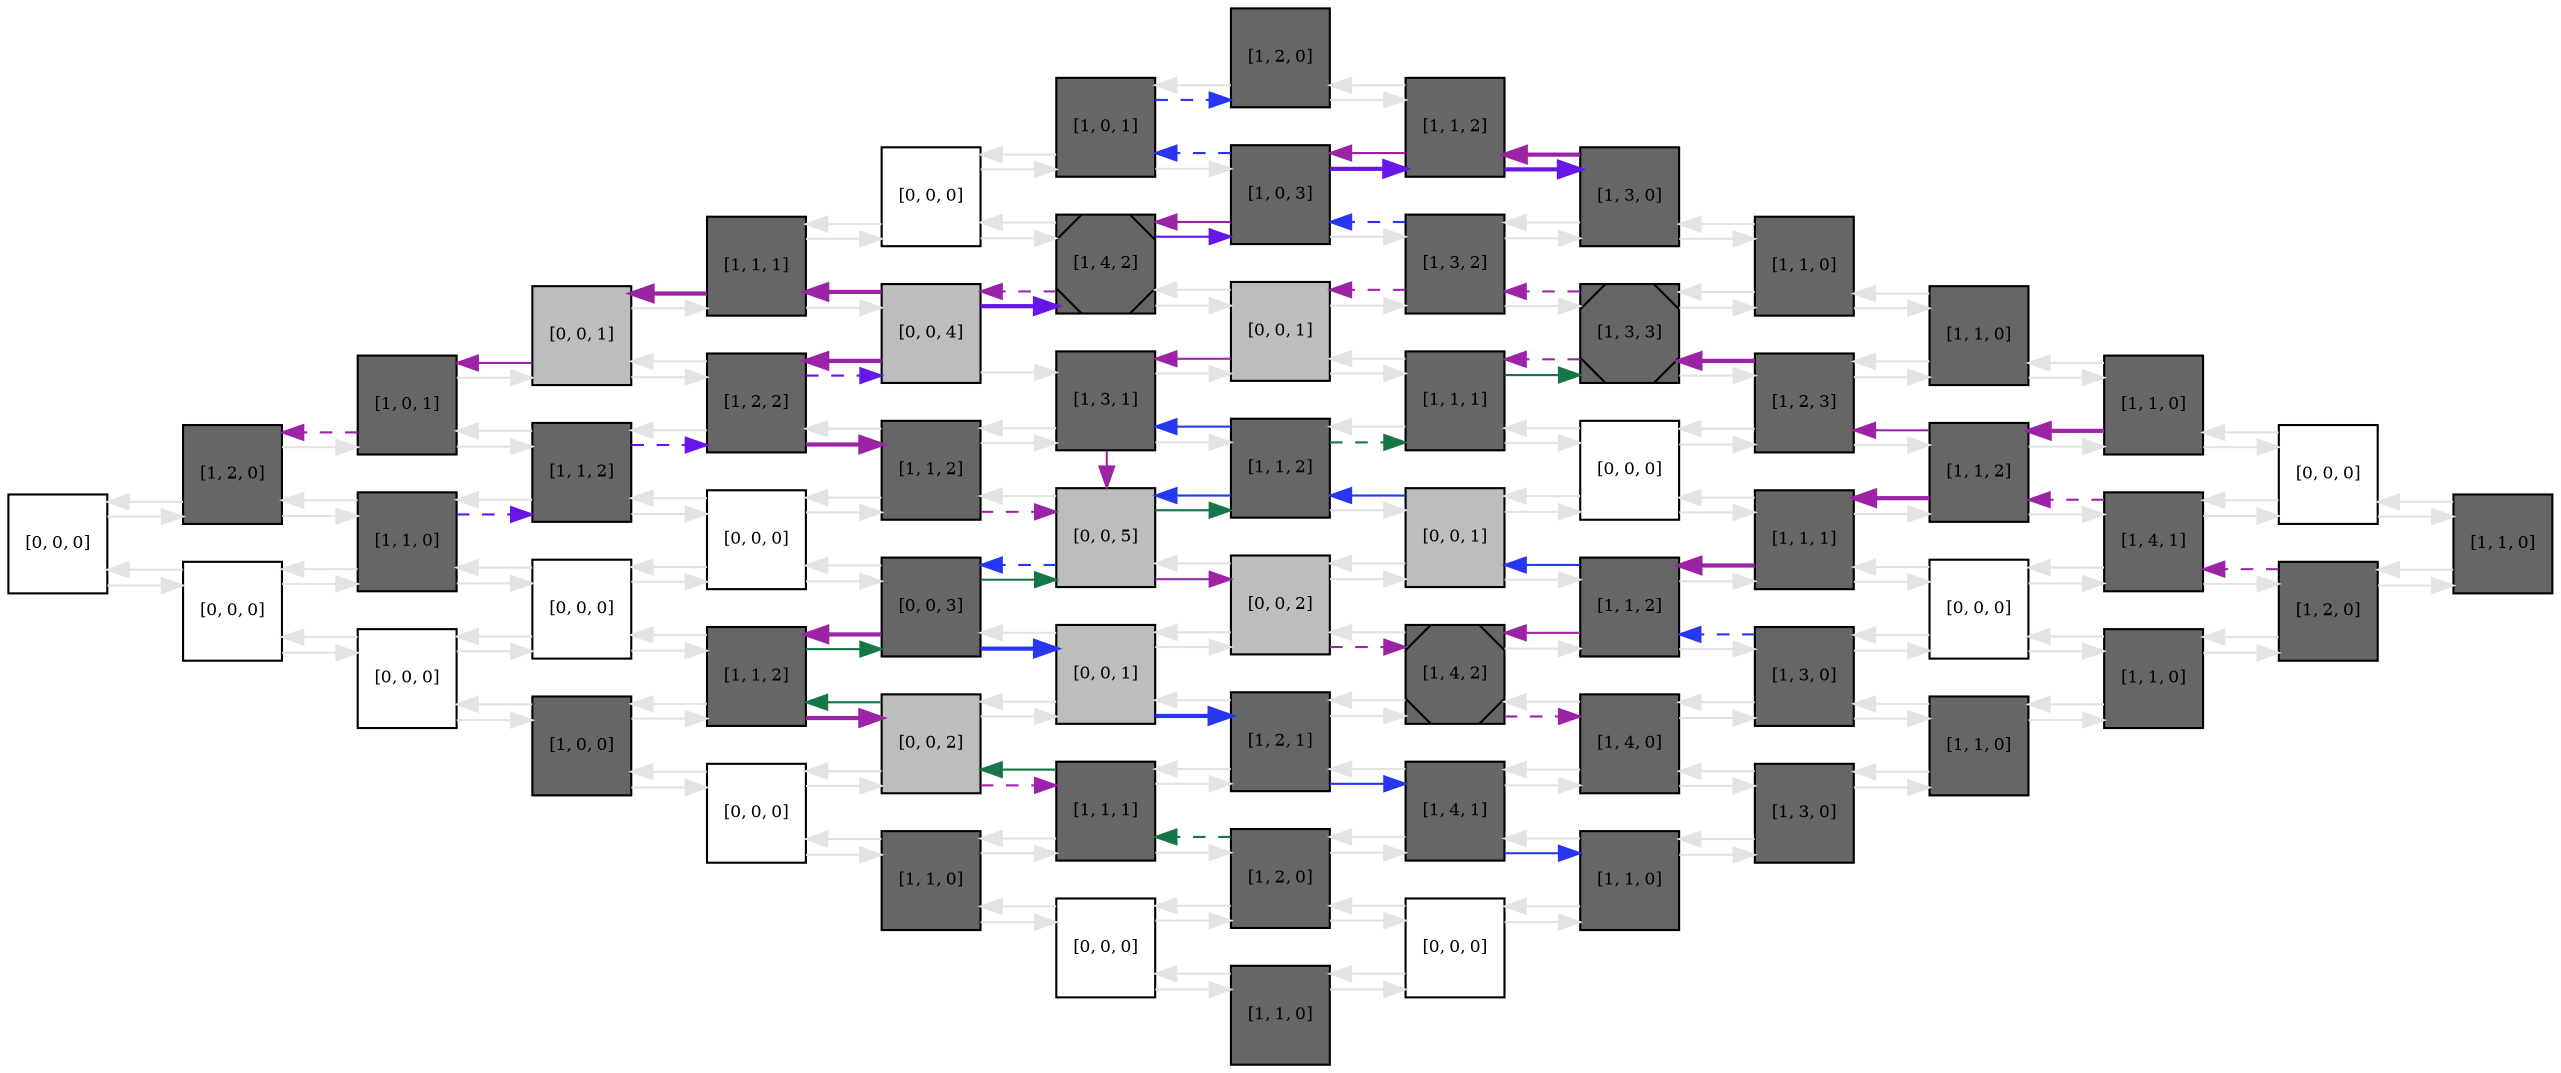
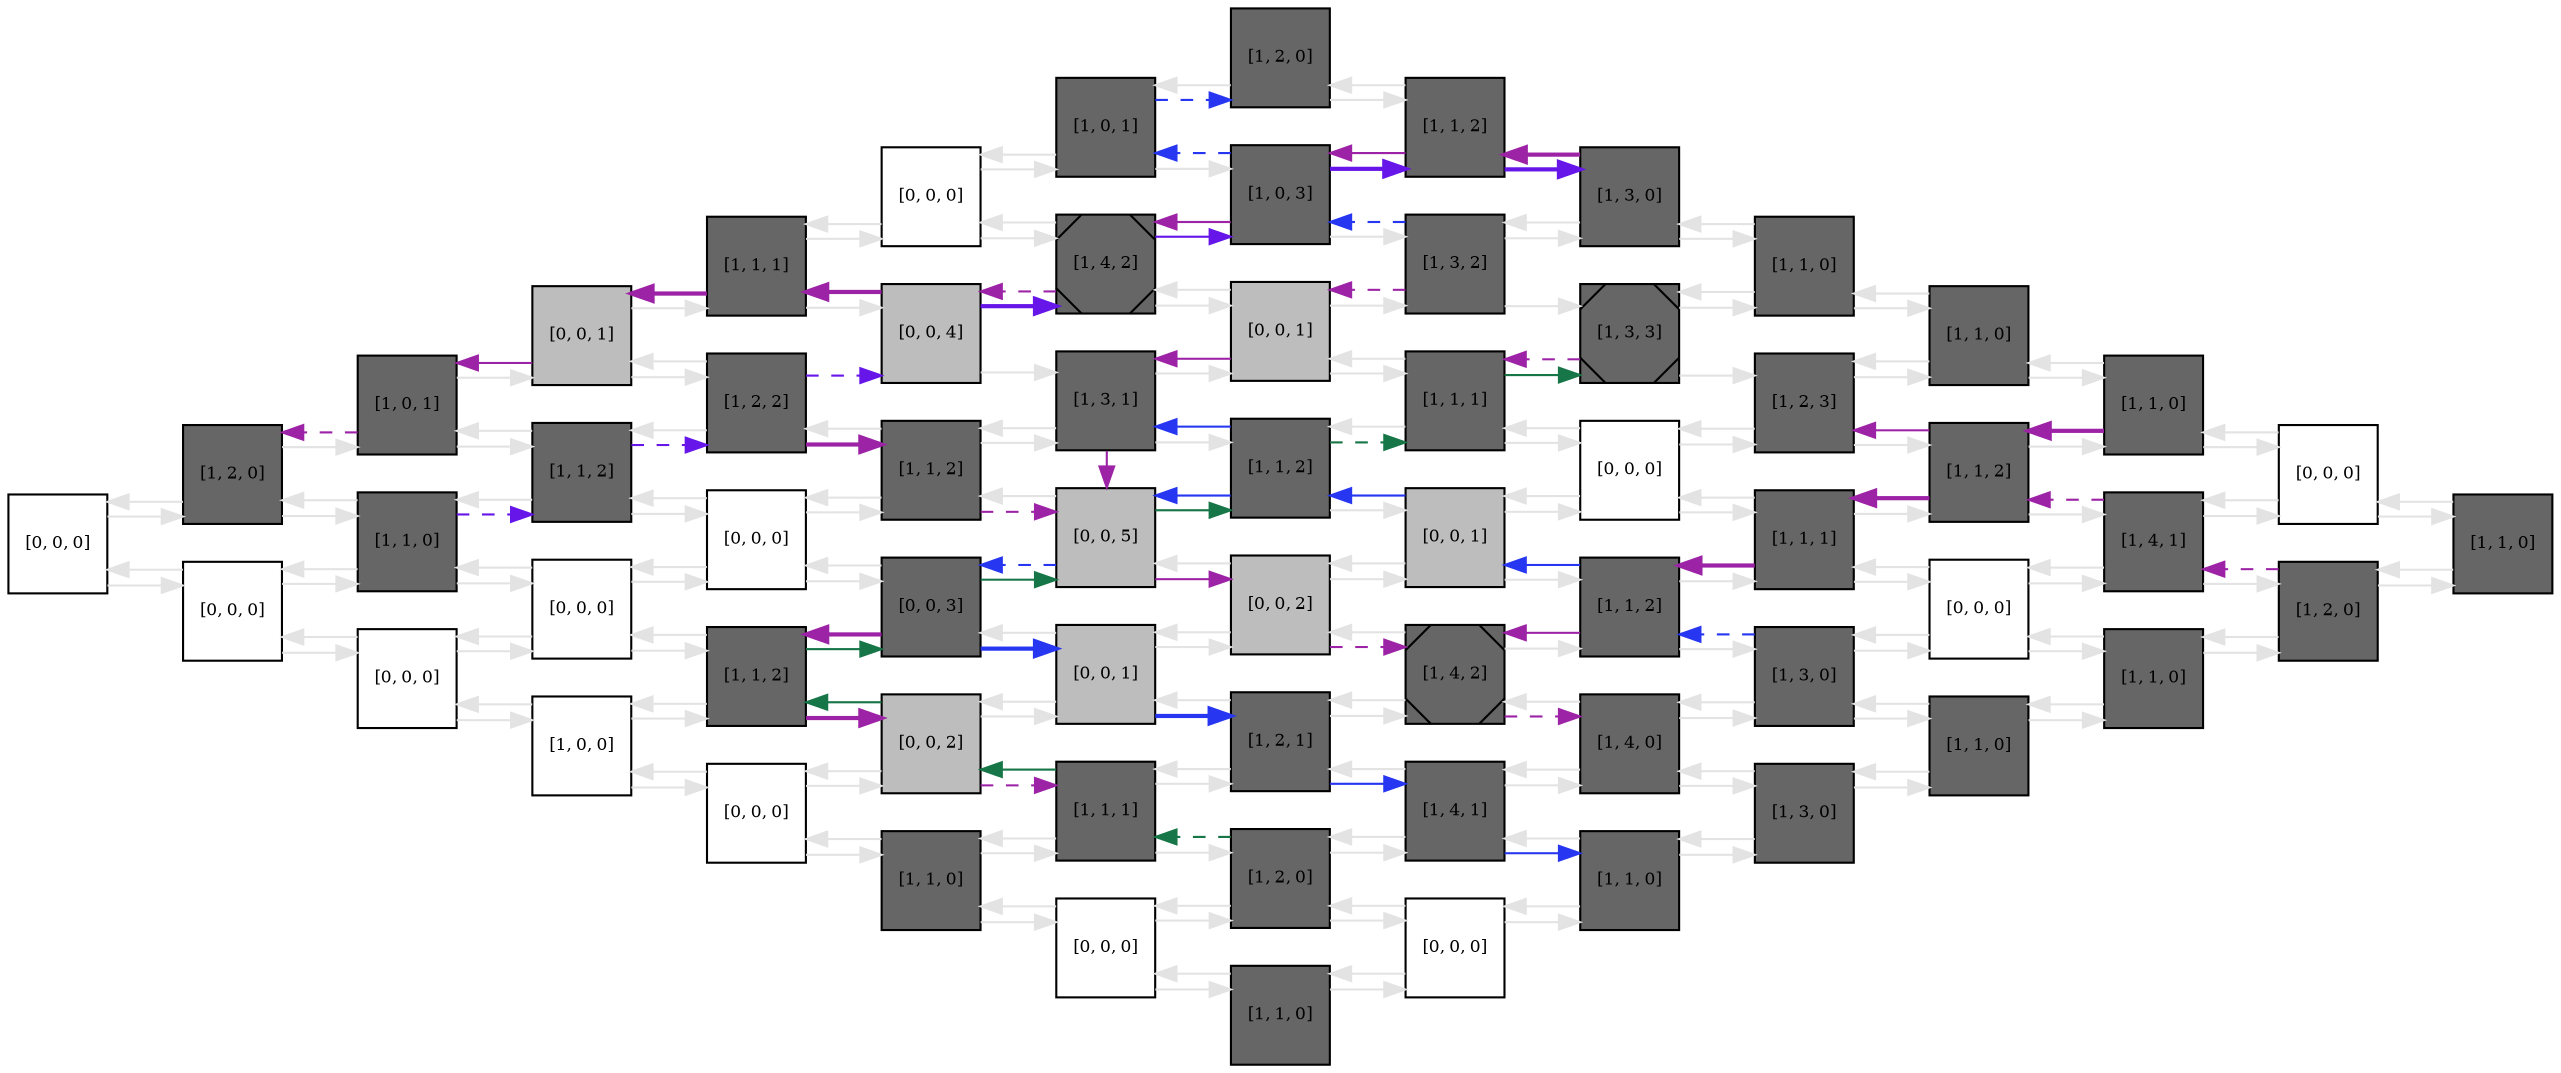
(1553, 291) -> none
(854, 361) -> none
(1728, 361) -> none
(582, 746) -> (582, 746)
